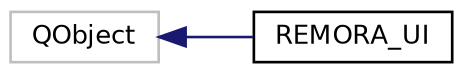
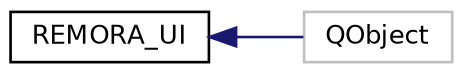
(219, 37) -> (270, 37)
